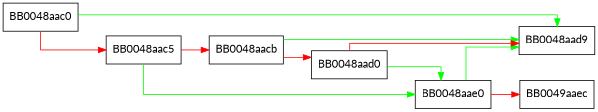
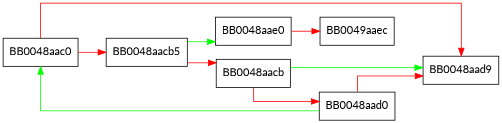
(320, 15) -> (256, 3)
(466, 49) -> none
(144, 50) -> (147, 52)
(417, 67) -> (162, 111)
